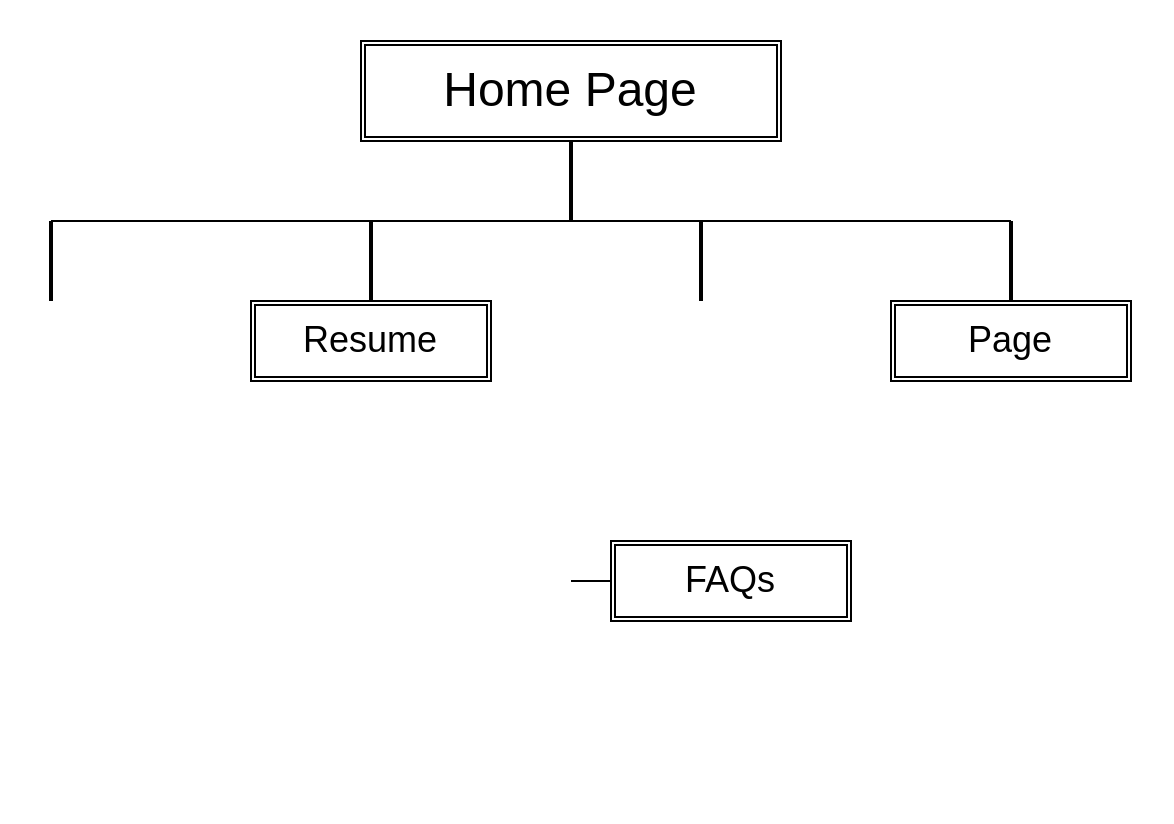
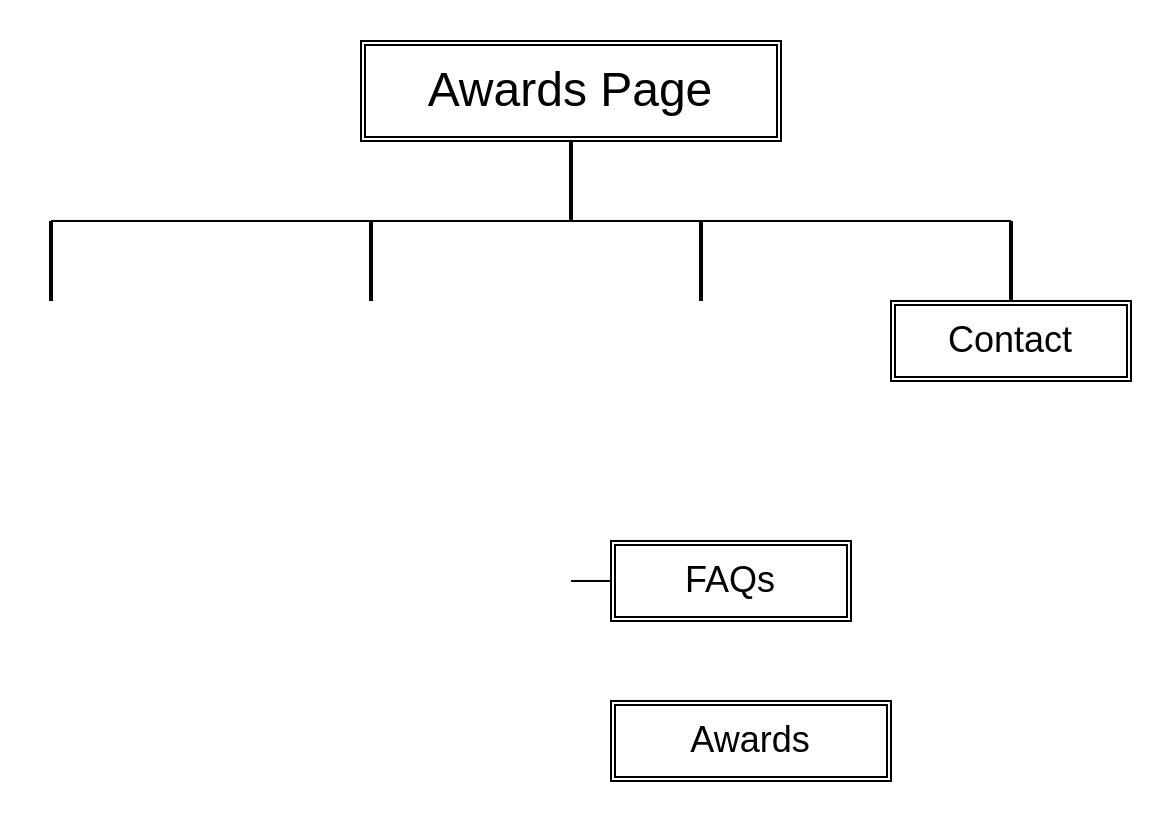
(571, 91) -> (571, 91)
(371, 341) -> none
(1011, 341) -> (1011, 341)
none -> (751, 741)
